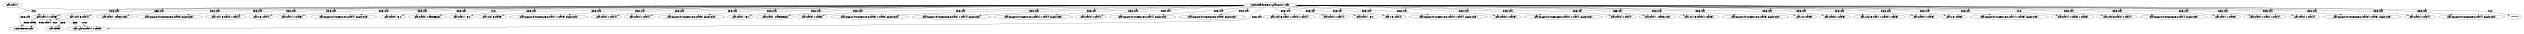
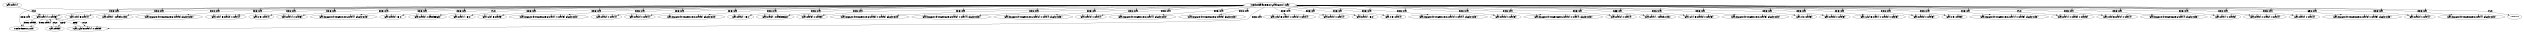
(159, 11) -> (159, 11)
(2312, 11) -> (2312, 11)
(24, 29) -> (24, 29)
